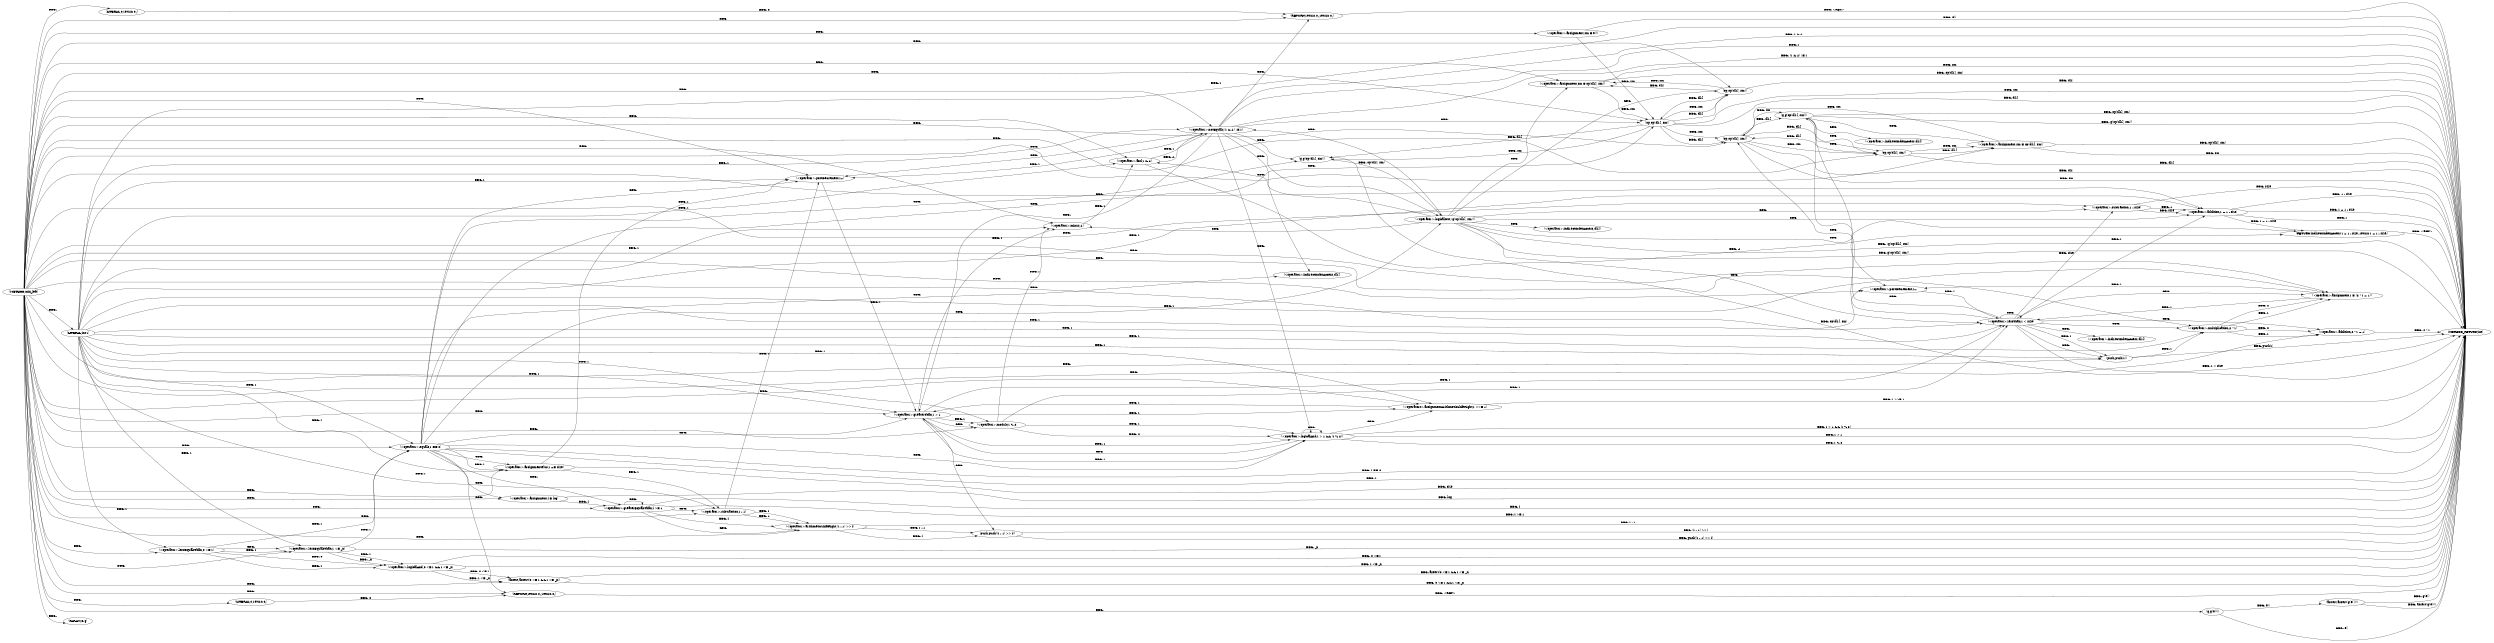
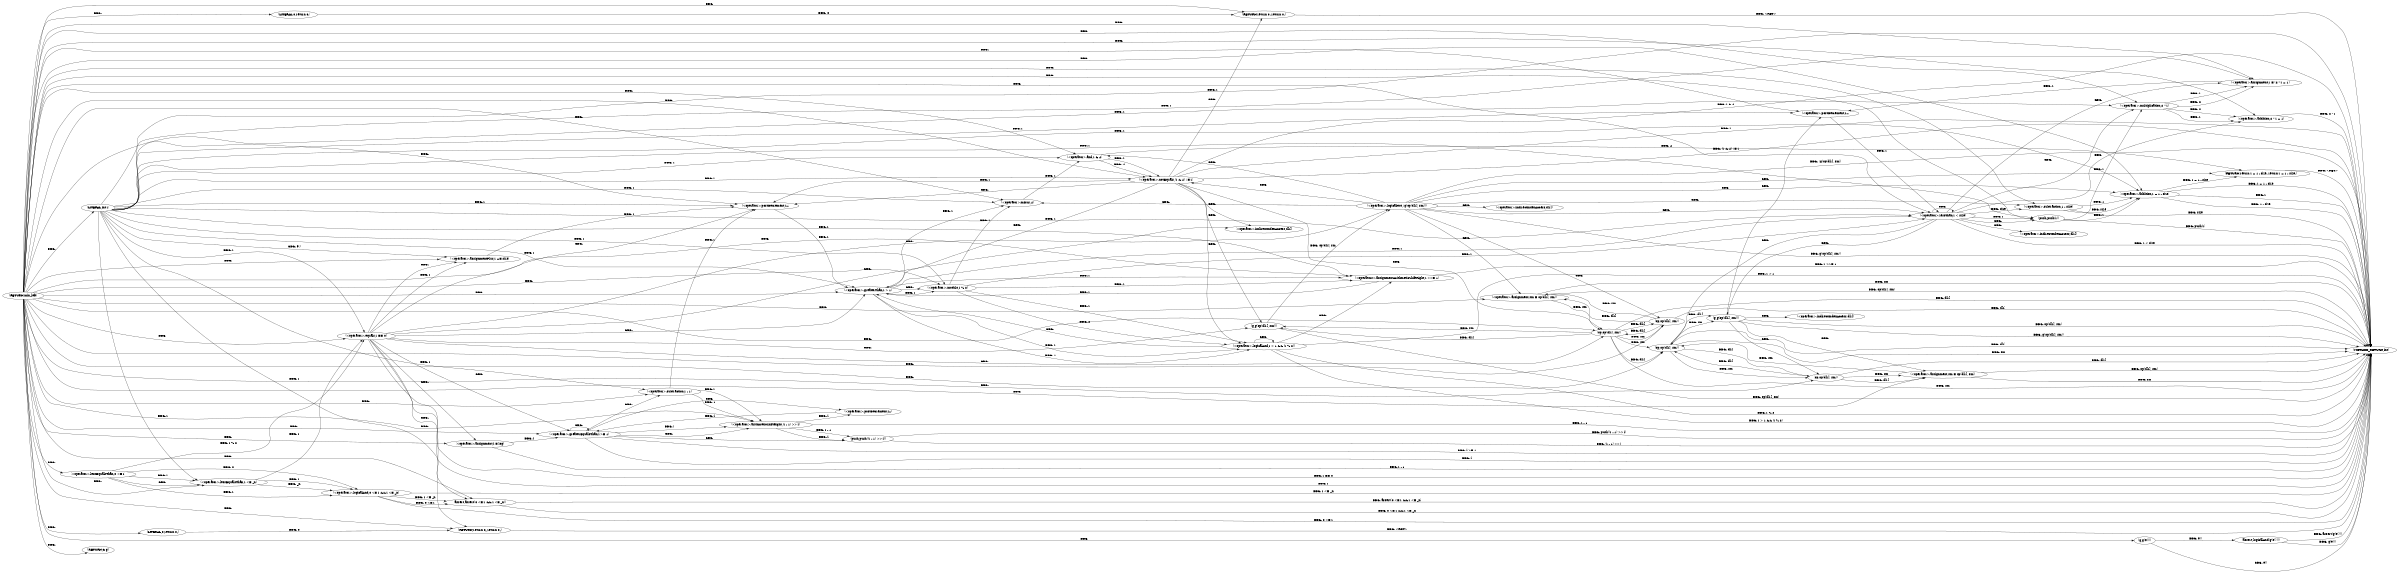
(1572, 34) -> none
(1323, 187) -> none
(2342, 234) -> (2261, 174)
(2109, 265) -> (2103, 218)
none -> (1163, 285)
(24, 292) -> (23, 296)
(2175, 309) -> none
(2167, 319) -> (2099, 155)
(1067, 328) -> (1050, 219)
none -> (868, 412)
(317, 420) -> (294, 247)
(878, 456) -> none
(85, 463) -> (270, 379)
(957, 473) -> (728, 440)
(643, 480) -> none
(1580, 488) -> none
(1445, 498) -> (1397, 467)
(317, 524) -> (229, 443)
(1501, 549) -> none
(2342, 602) -> (2261, 540)
(78, 621) -> (98, 550)
